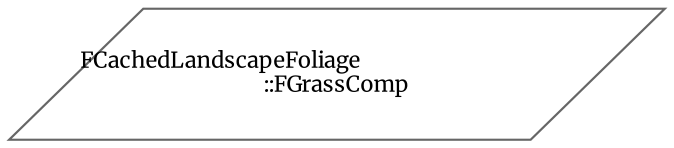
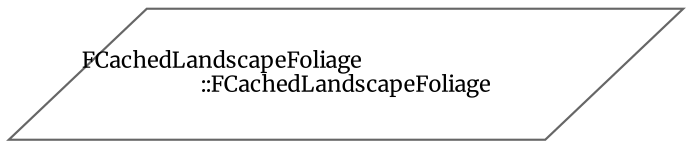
(337, 74) -> (346, 74)
